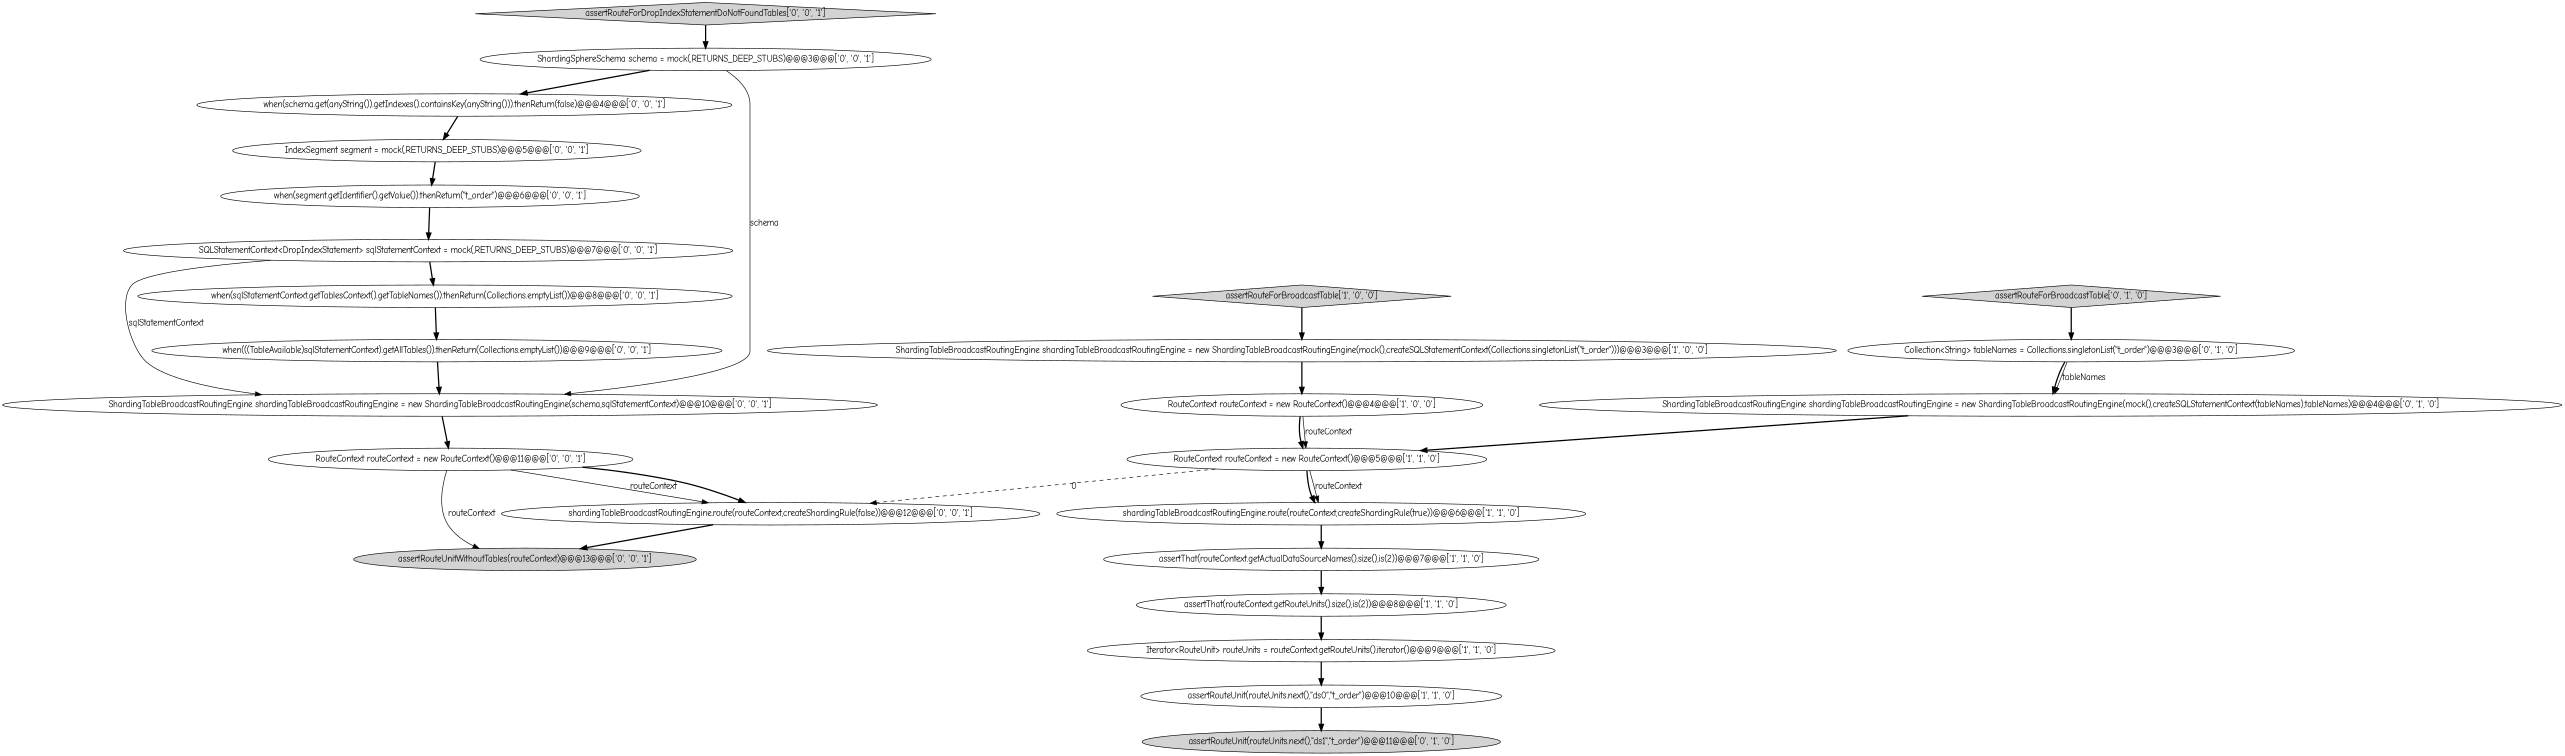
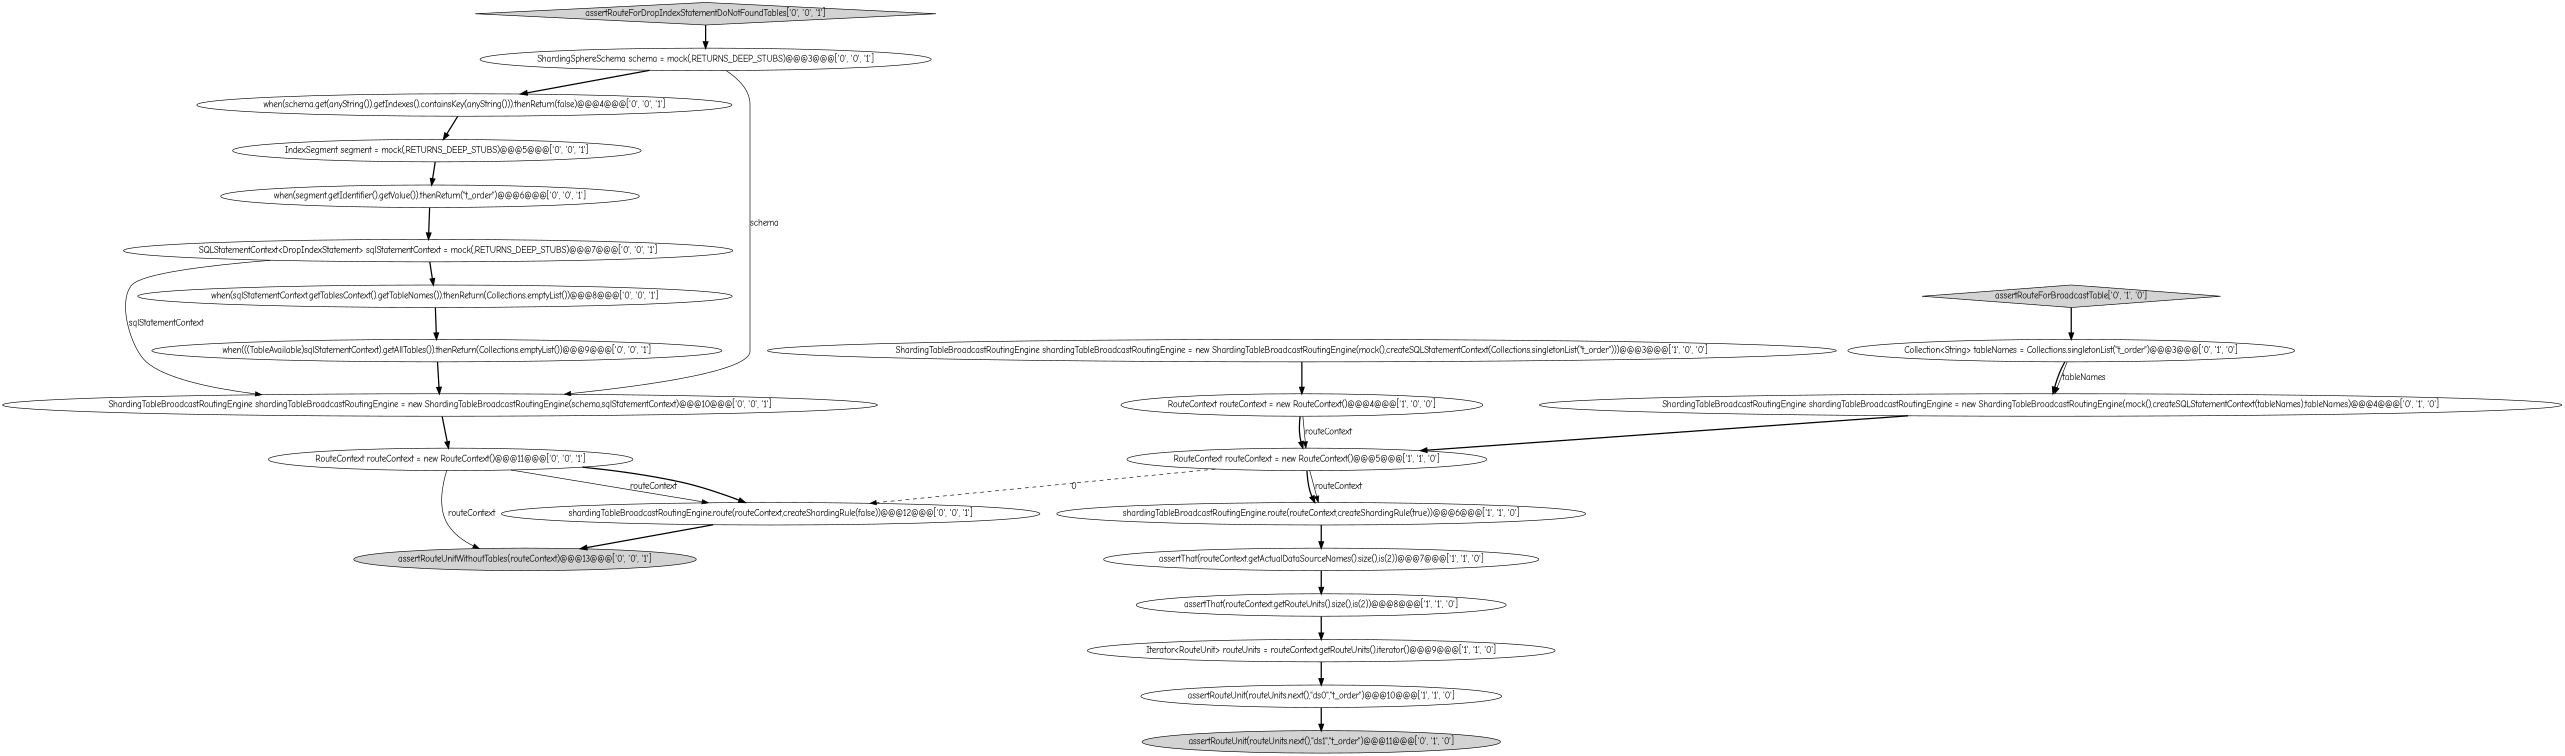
(1302, 296) -> none
